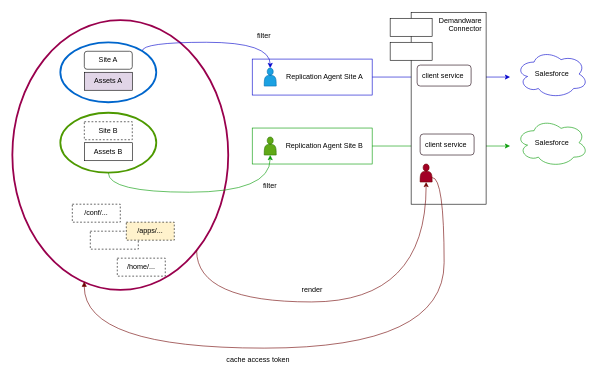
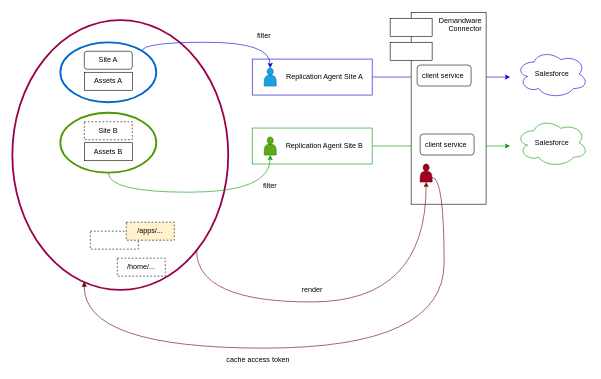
(108, 81) -> (108, 81)
(96, 213) -> none
